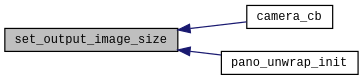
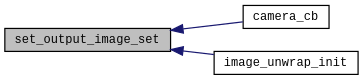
(91, 40) -> (88, 40)
(290, 63) -> (286, 63)
